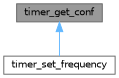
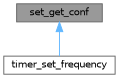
(59, 13) -> (59, 13)
